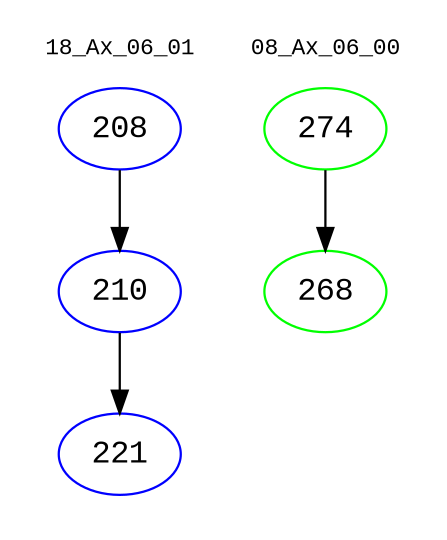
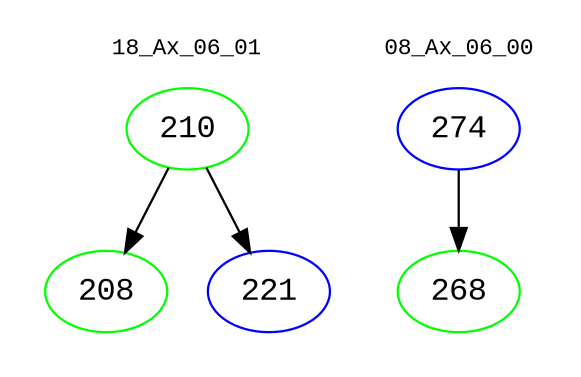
(120, 129) -> (106, 292)
(325, 129) -> (459, 129)
(120, 199) -> (152, 200)
(120, 292) -> (188, 129)
